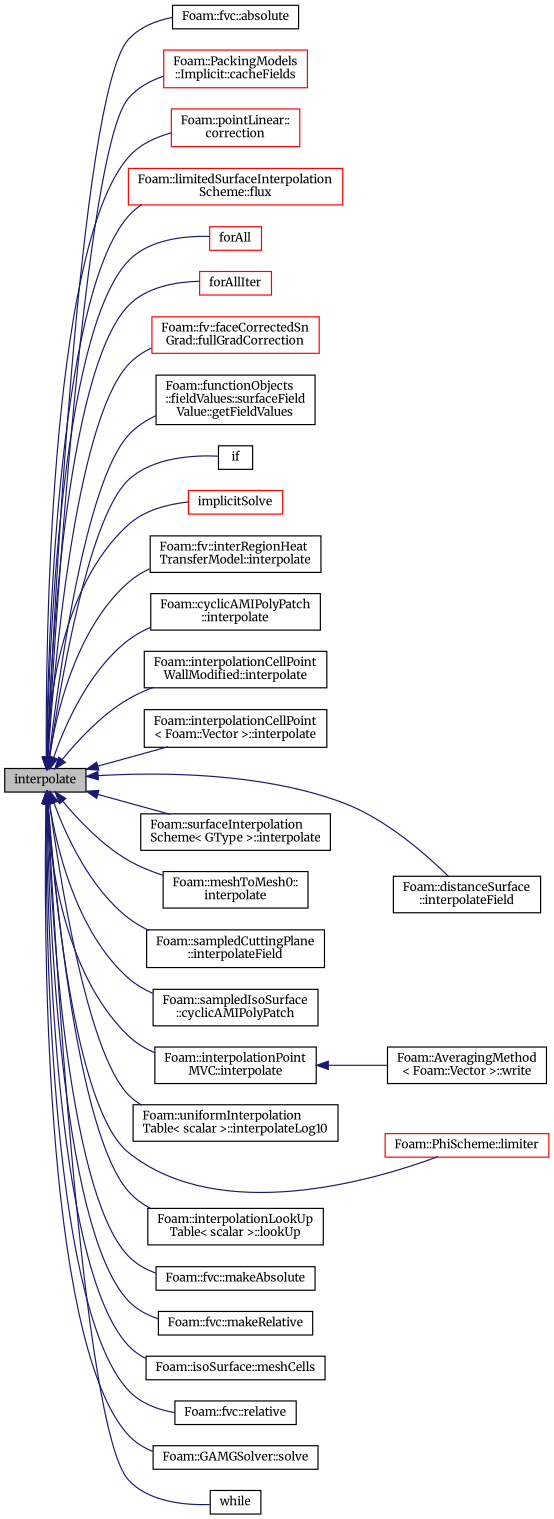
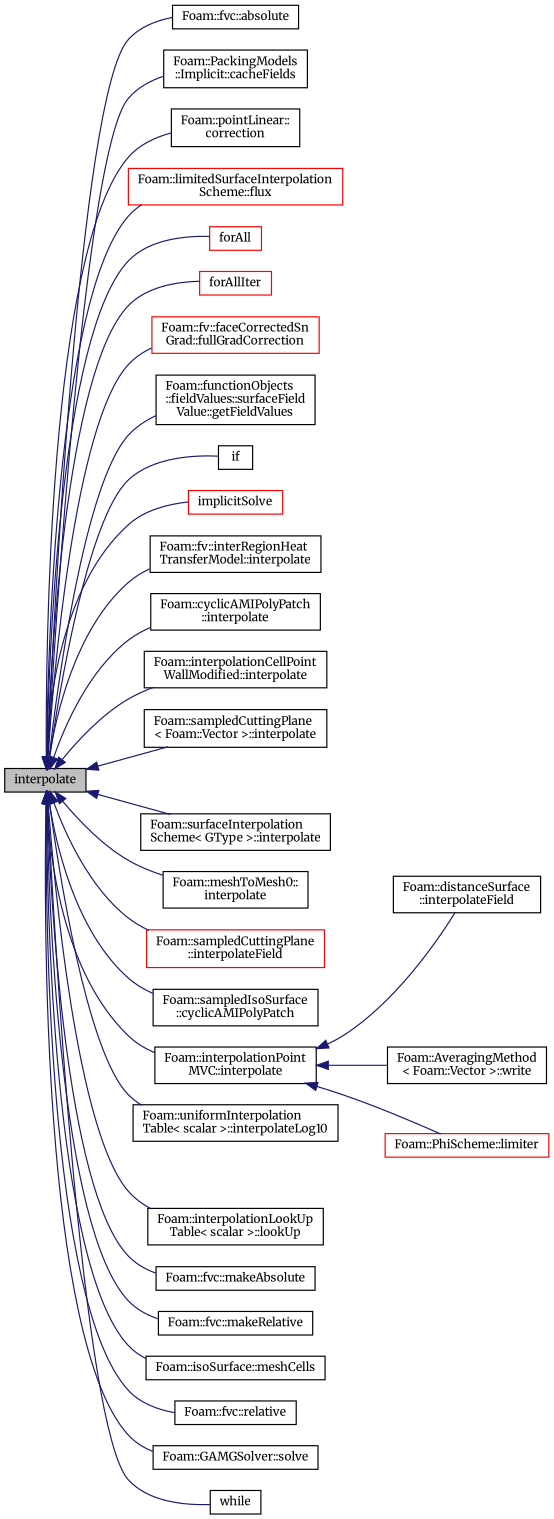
(236, 69) -> (236, 69)
(236, 128) -> (236, 128)
(236, 728) -> (236, 728)
(286, 787) -> (400, 986)
(236, 949) -> (236, 949)
(116, 1137) -> (380, 1108)
